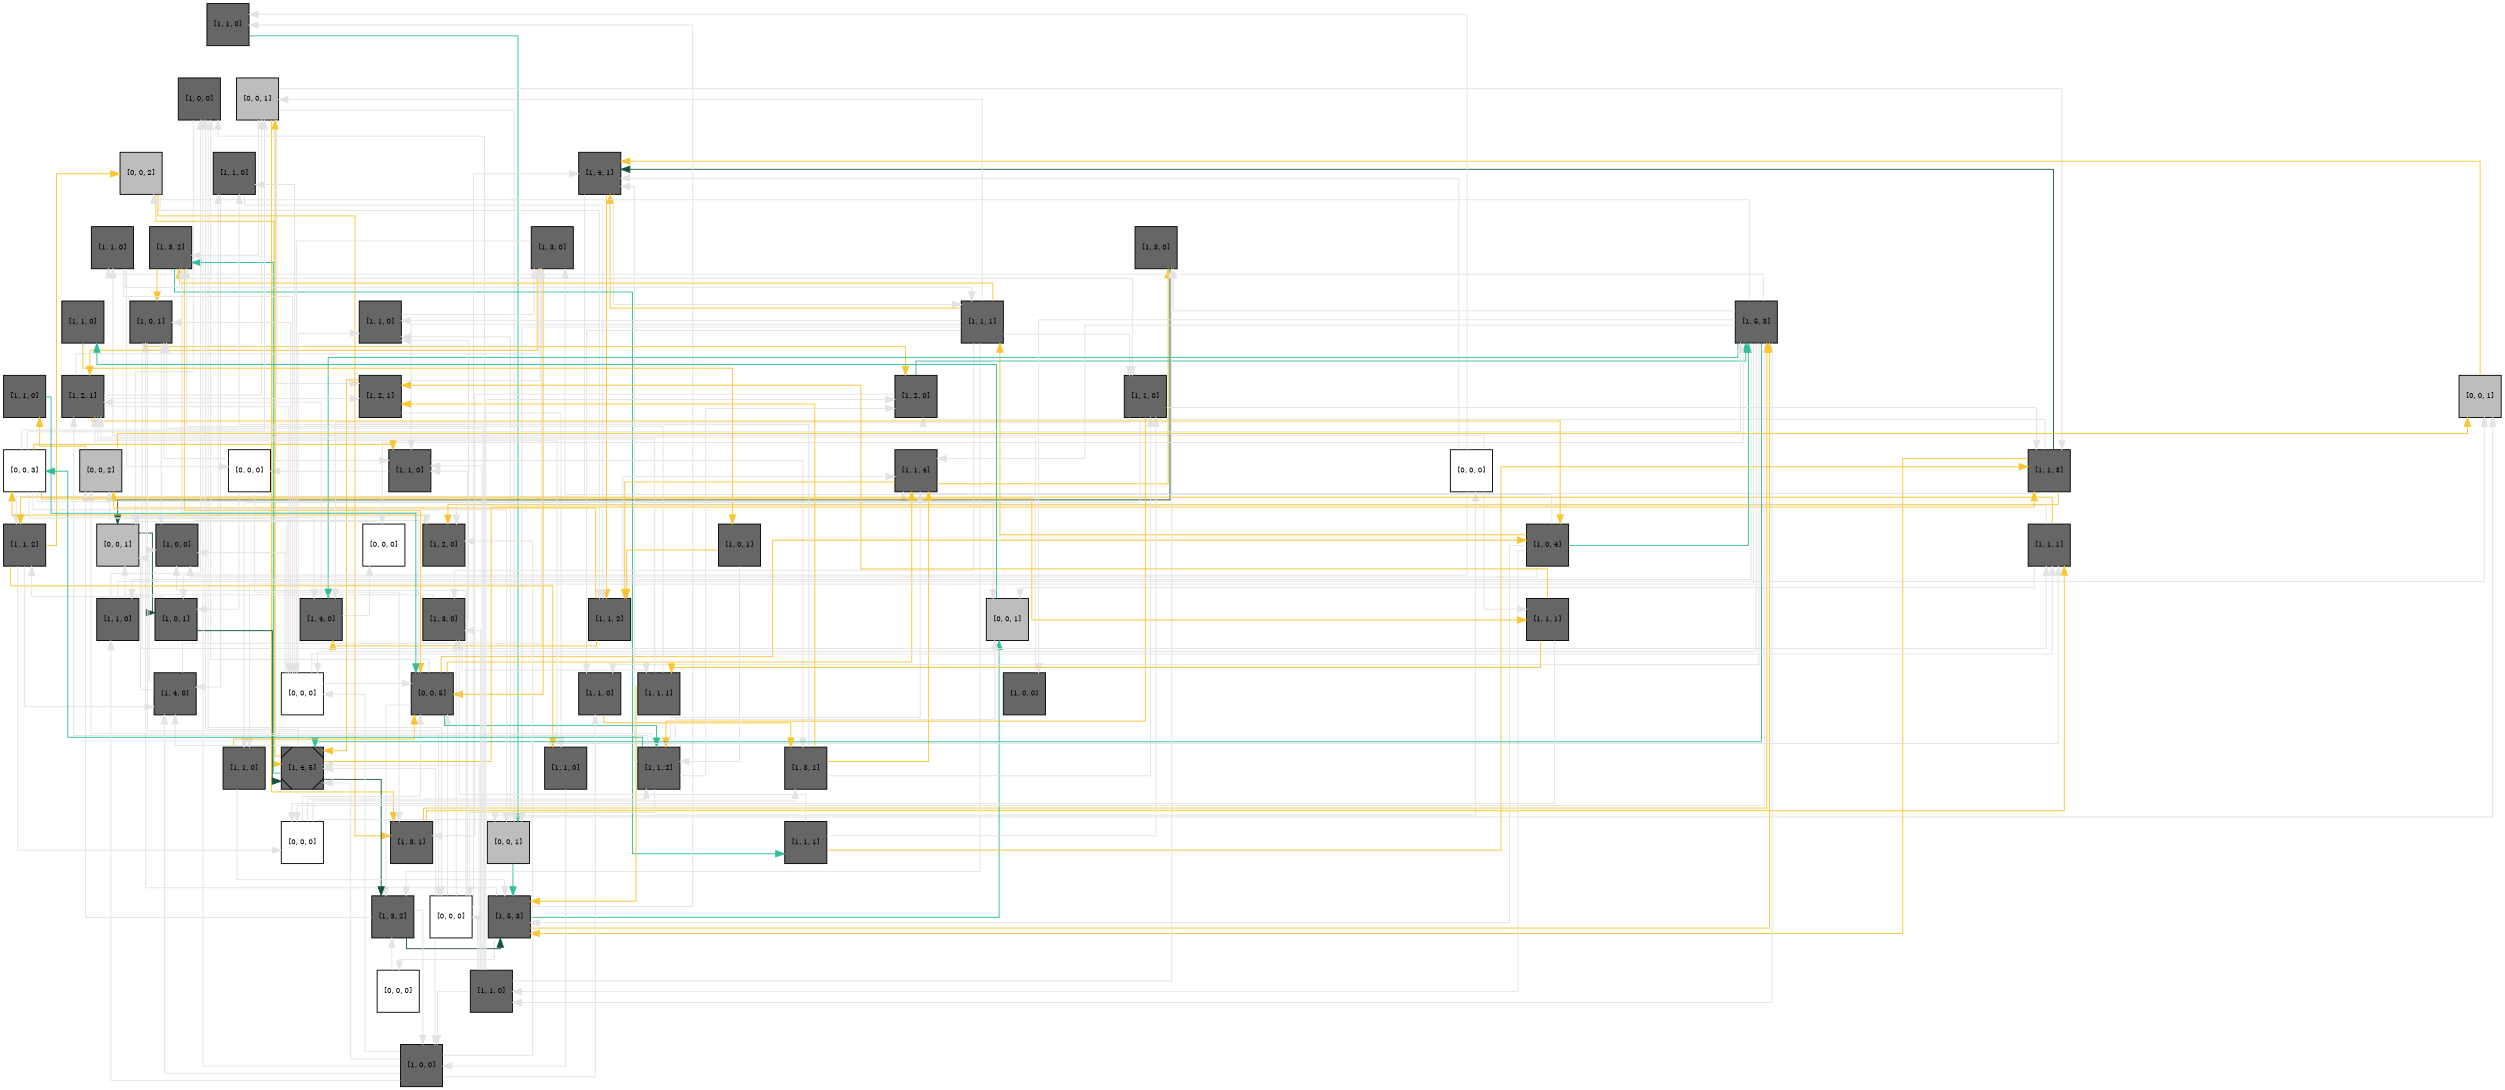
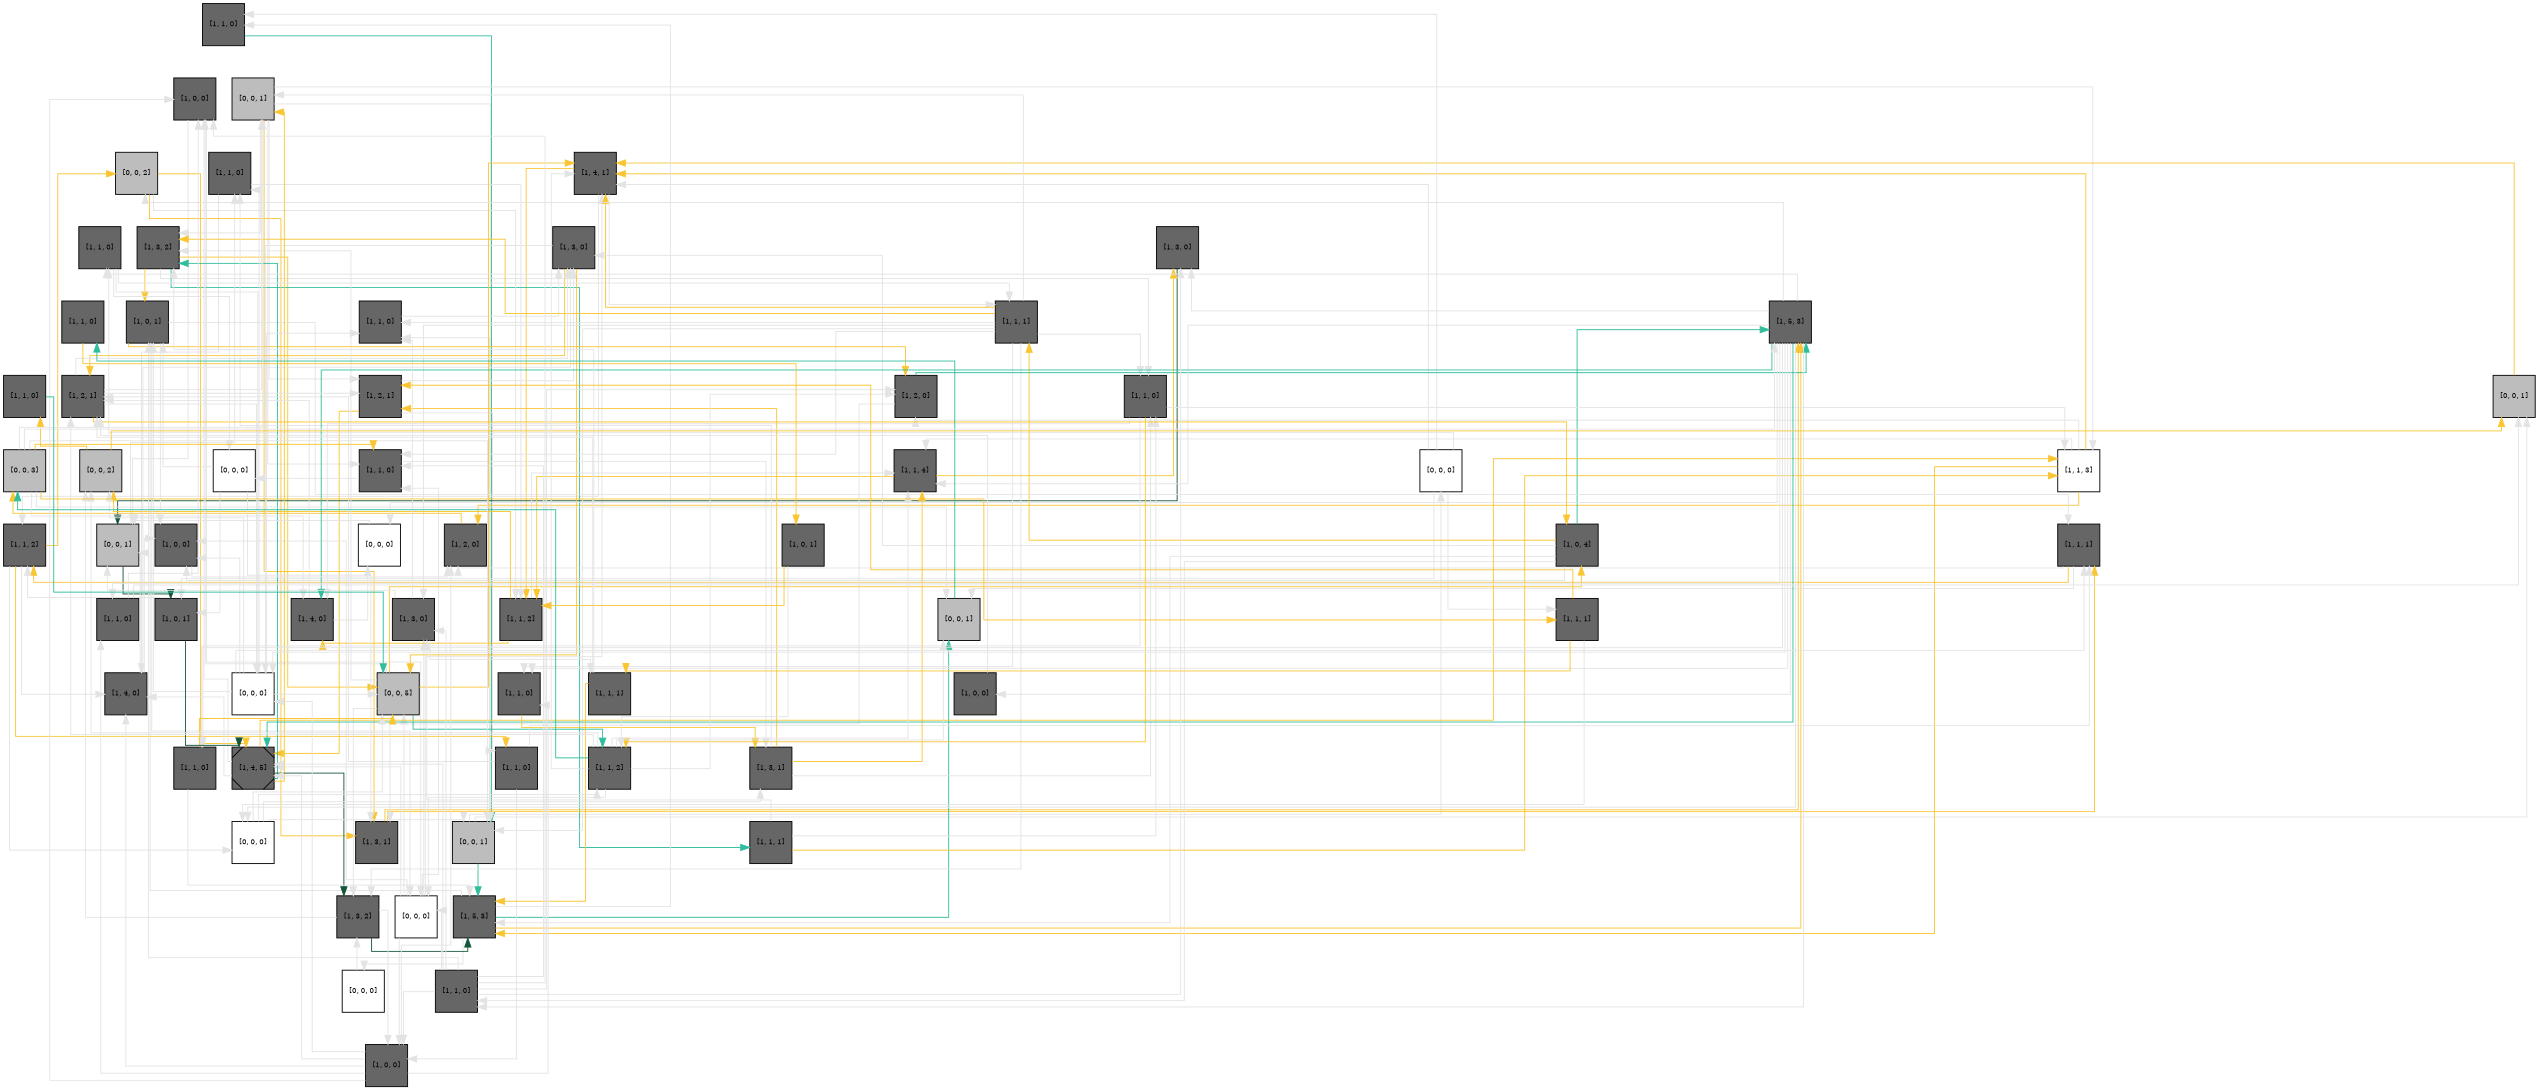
(1482, 169) -> (1493, 174)
(25, 471) -> (25, 471)
(2049, 471) -> (2079, 471)
(596, 662) -> (488, 421)
(432, 694) -> (398, 694)
